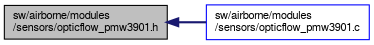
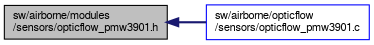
(288, 22) -> (288, 22)
